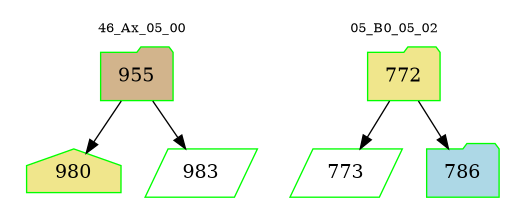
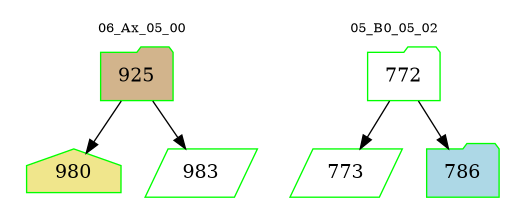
(142, 29) -> (142, 29)
(137, 76) -> (137, 76)
(404, 76) -> (404, 76)
